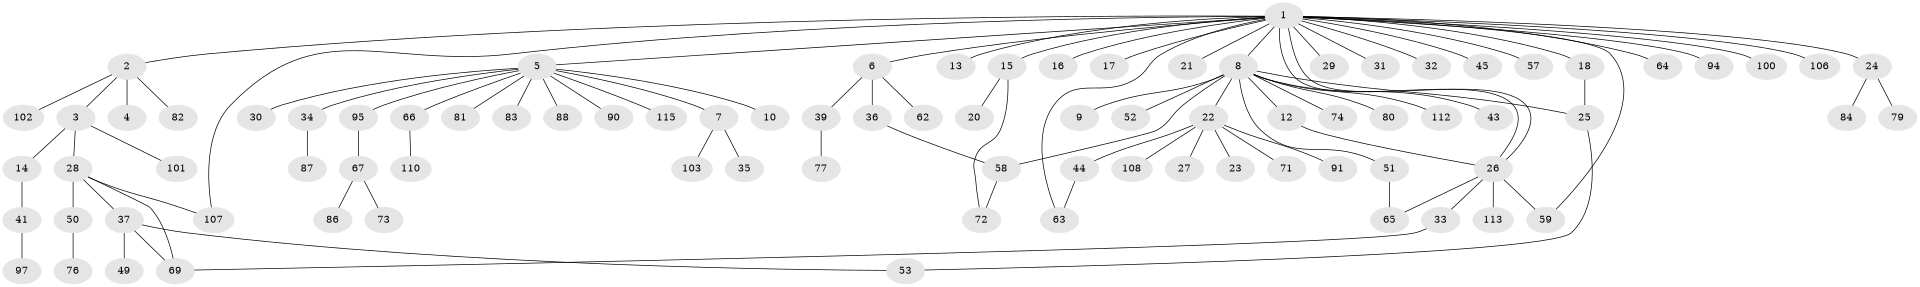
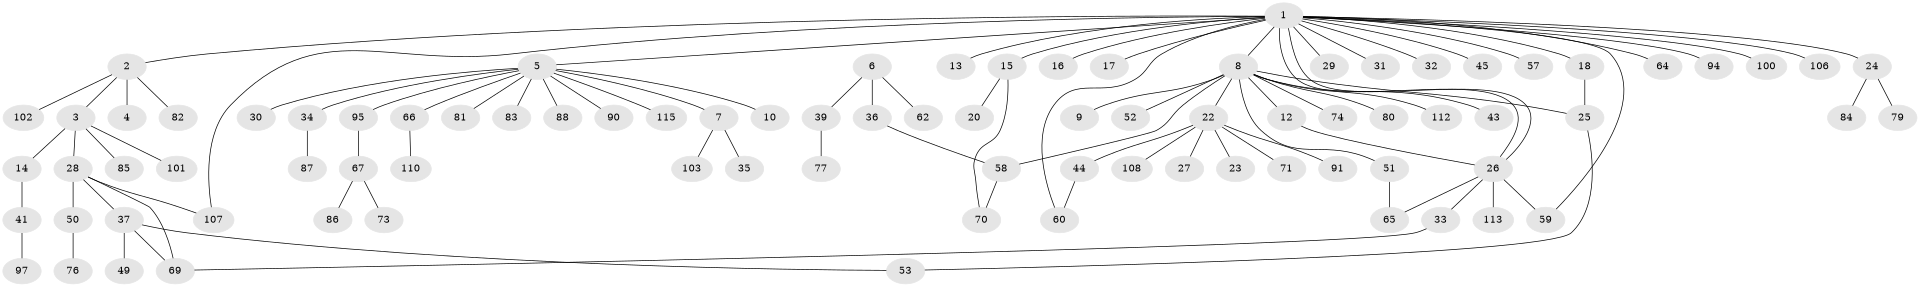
(1002, 44) -> none
(1187, 67) -> none
none -> (124, 169)
(982, 220) -> (982, 220)
(1060, 220) -> (1060, 220)
